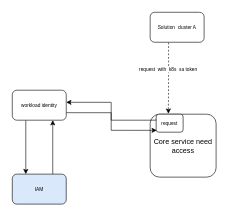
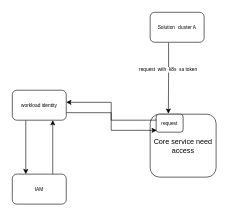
(169, 75) -> (169, 75)
(39, 189) -> (39, 189)
